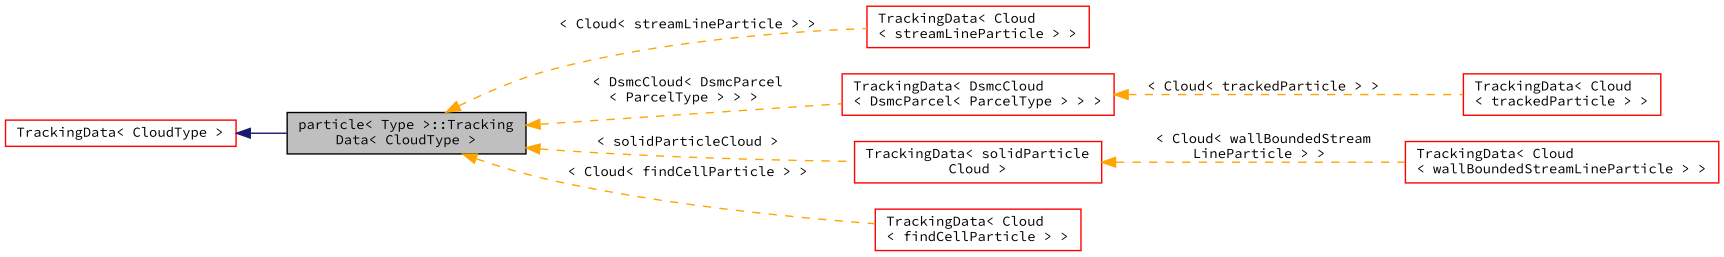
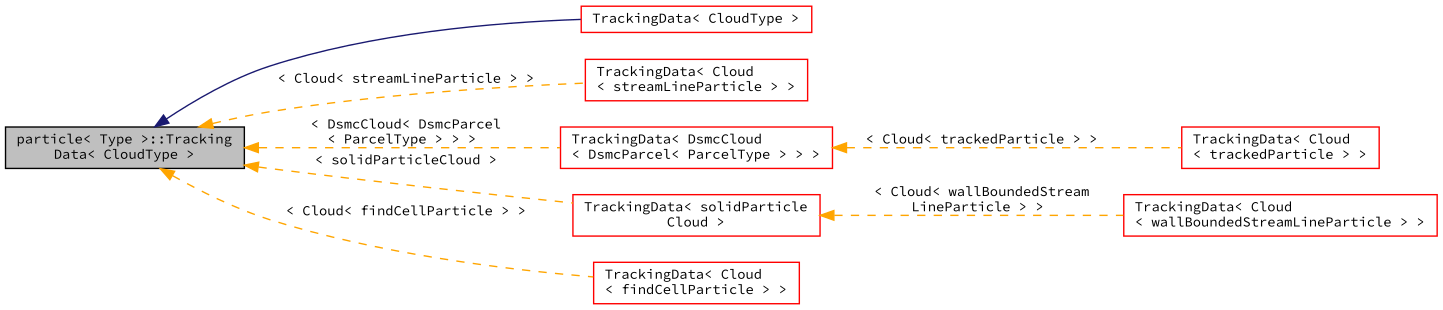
(269, 133) -> (366, 42)
